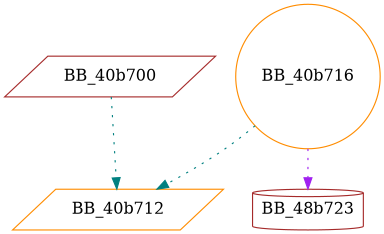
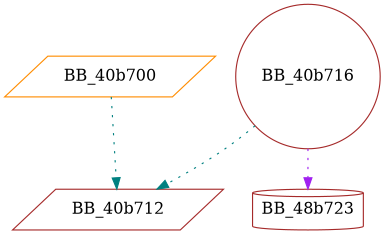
(110, 77) -> (110, 77)
(308, 77) -> (308, 77)
(118, 210) -> (118, 210)
